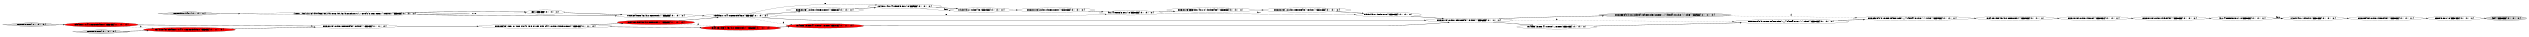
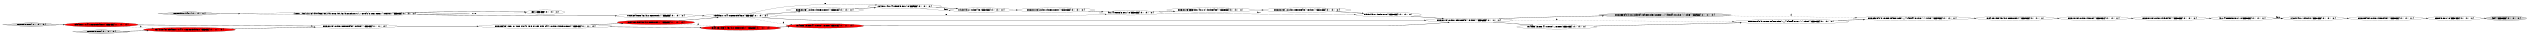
(592, 14) -> none
